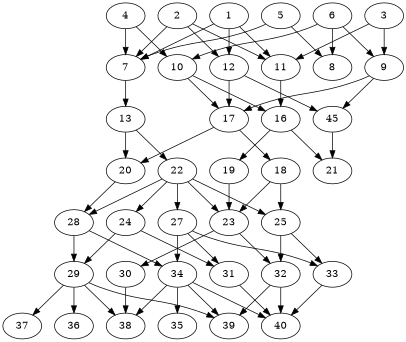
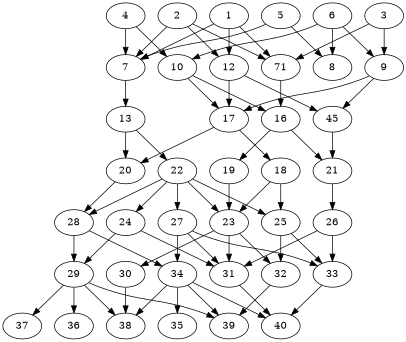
(281, 67) -> (281, 67)
none -> (332, 223)
none -> (229, 248)
(281, 297) -> none
